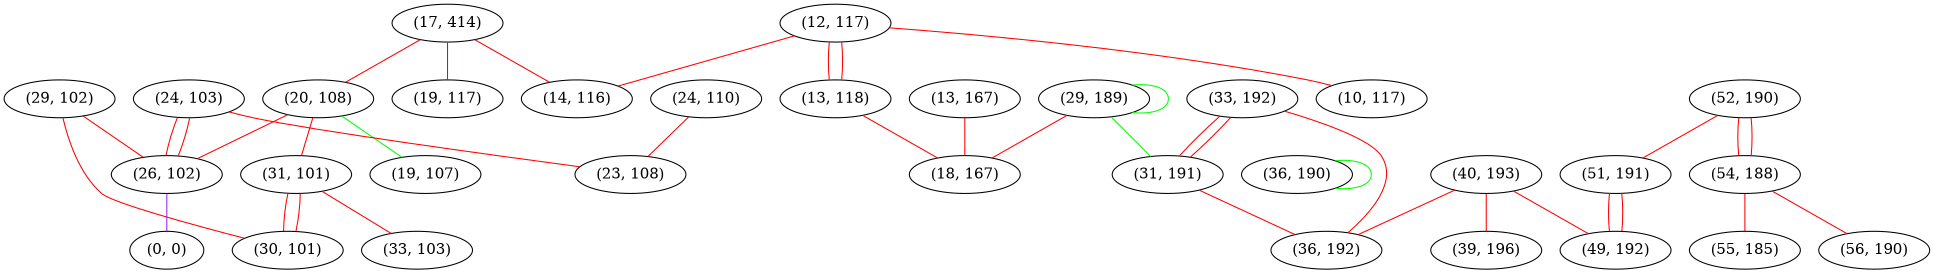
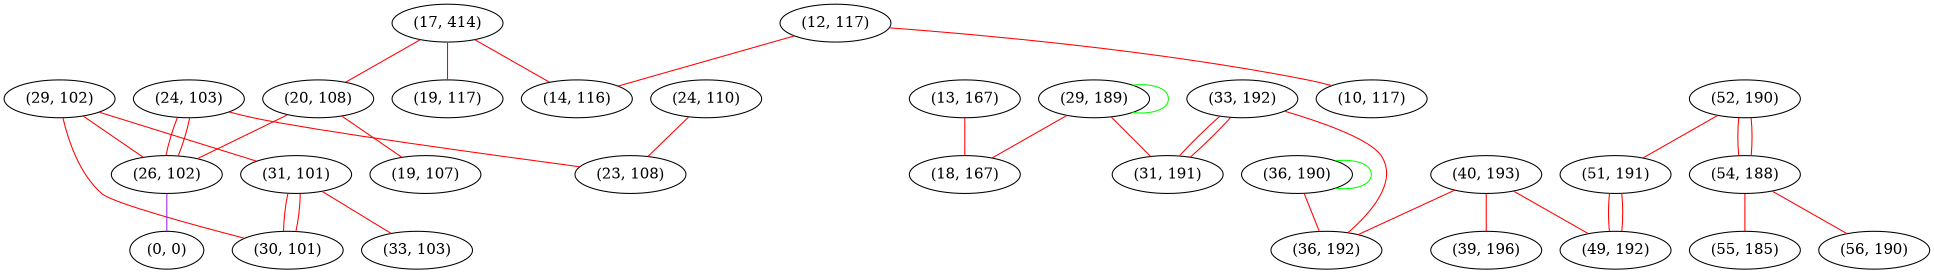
(835, 99) -> none
(361, 129) -> (361, 129)
(307, 137) -> (178, 137)
(1131, 137) -> (1131, 137)
(1247, 212) -> (1312, 212)
